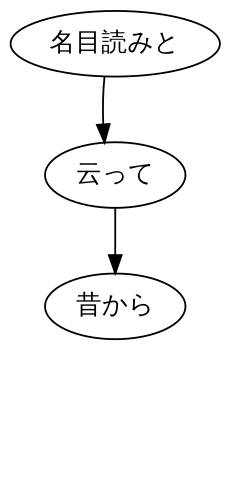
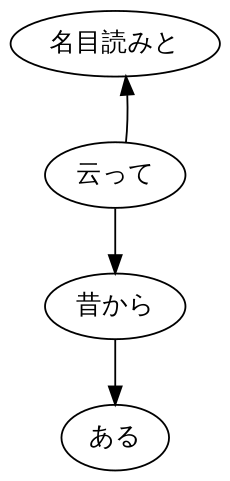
(103, 100) -> (127, 119)
none -> (115, 438)
